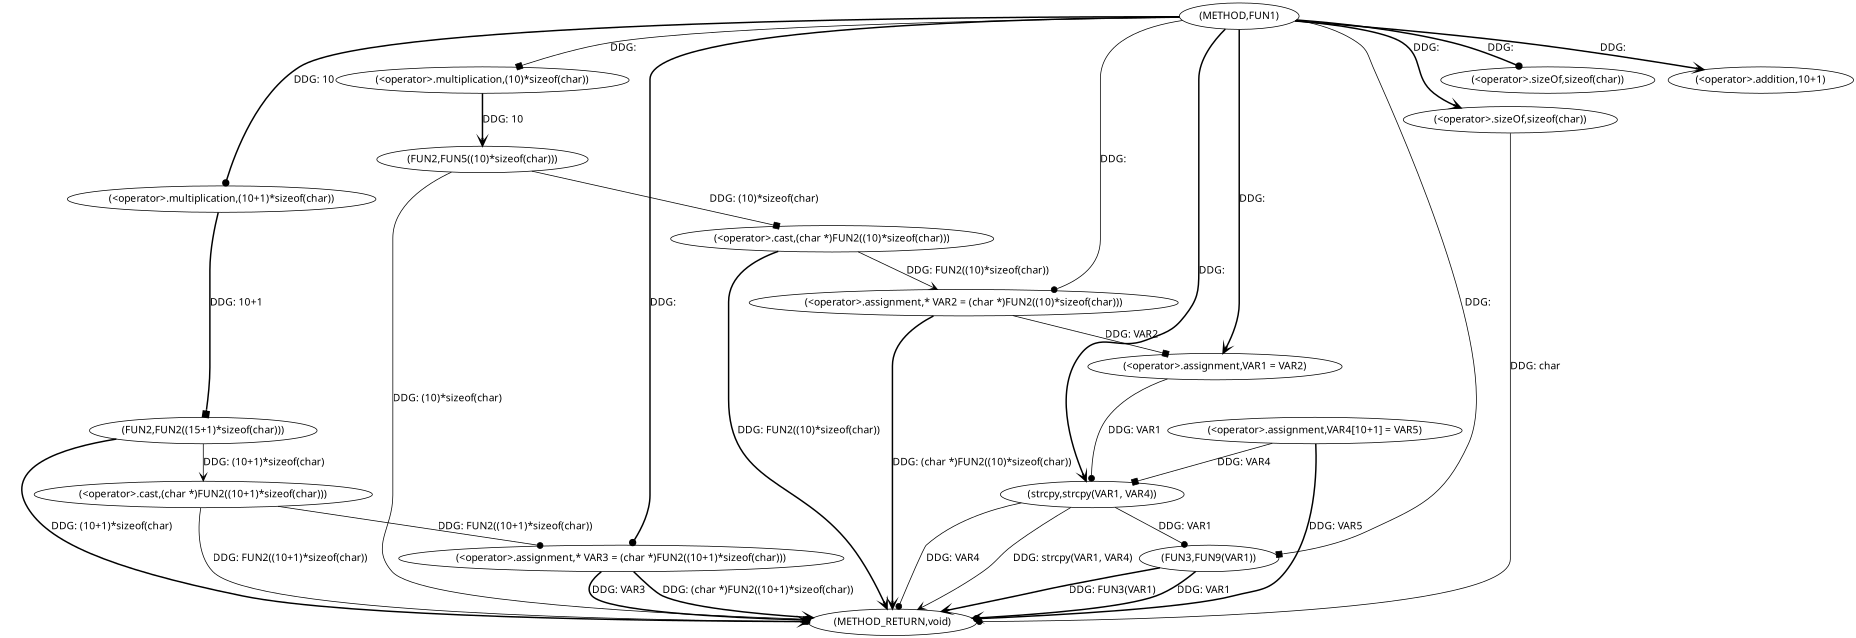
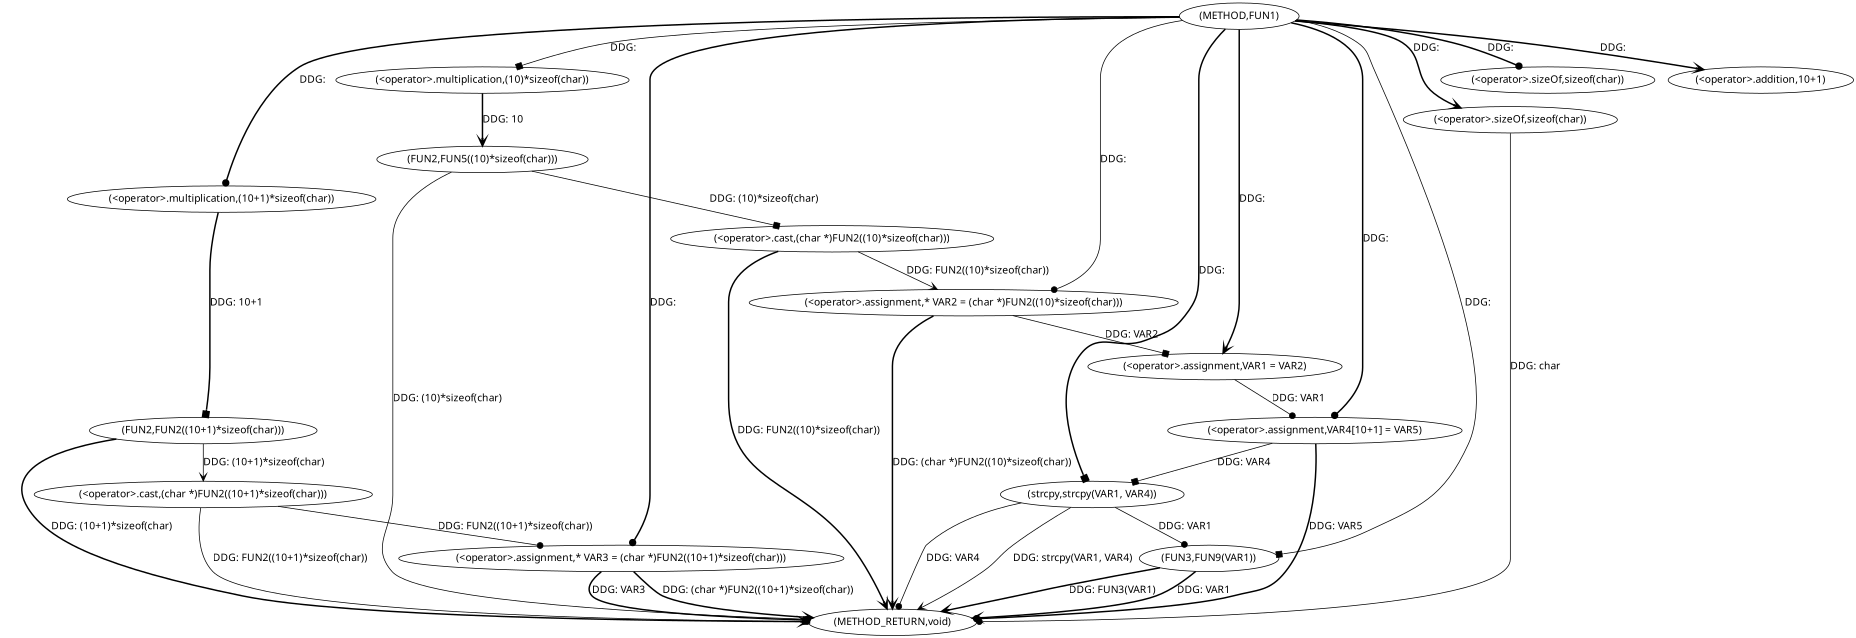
(314, 80) -> (314, 80)
none -> (1363, 201)
(1198, 291) -> (1198, 291)
(1111, 413) -> (1262, 397)
(203, 431) -> (203, 431)
